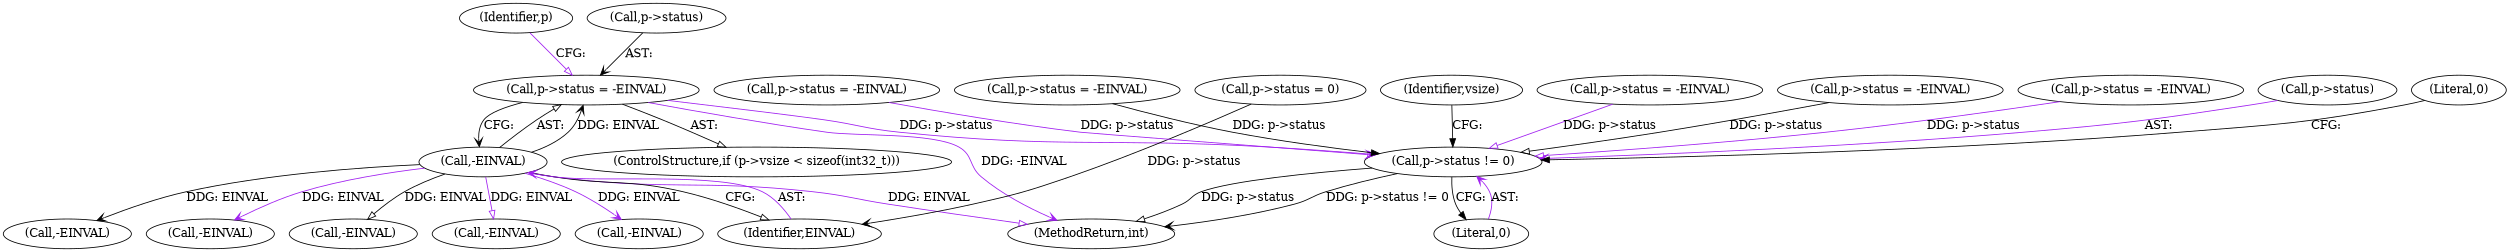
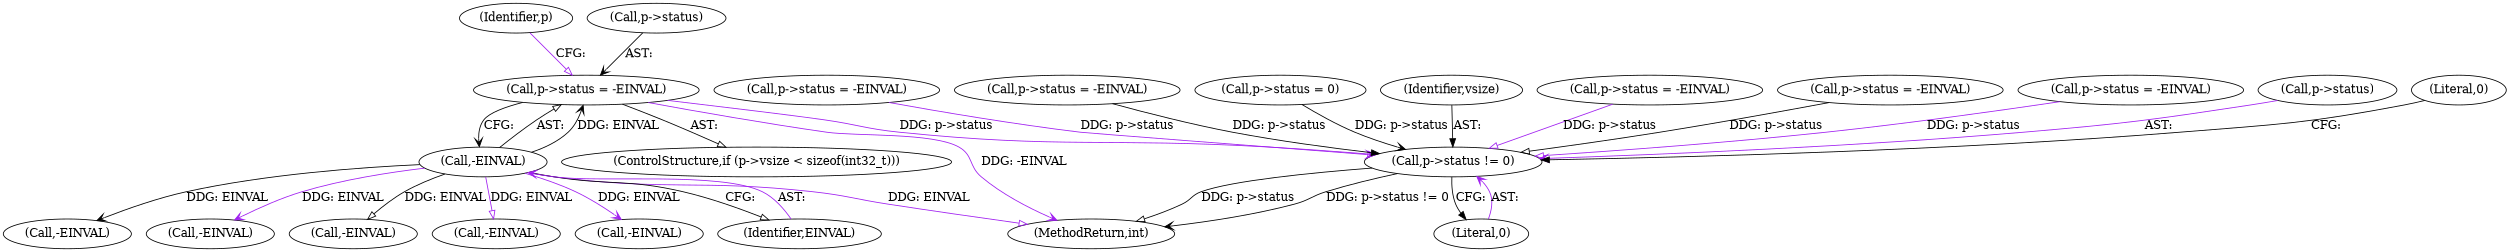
(1469, 126) -> (1469, 126)
(1065, 178) -> (1348, 129)
